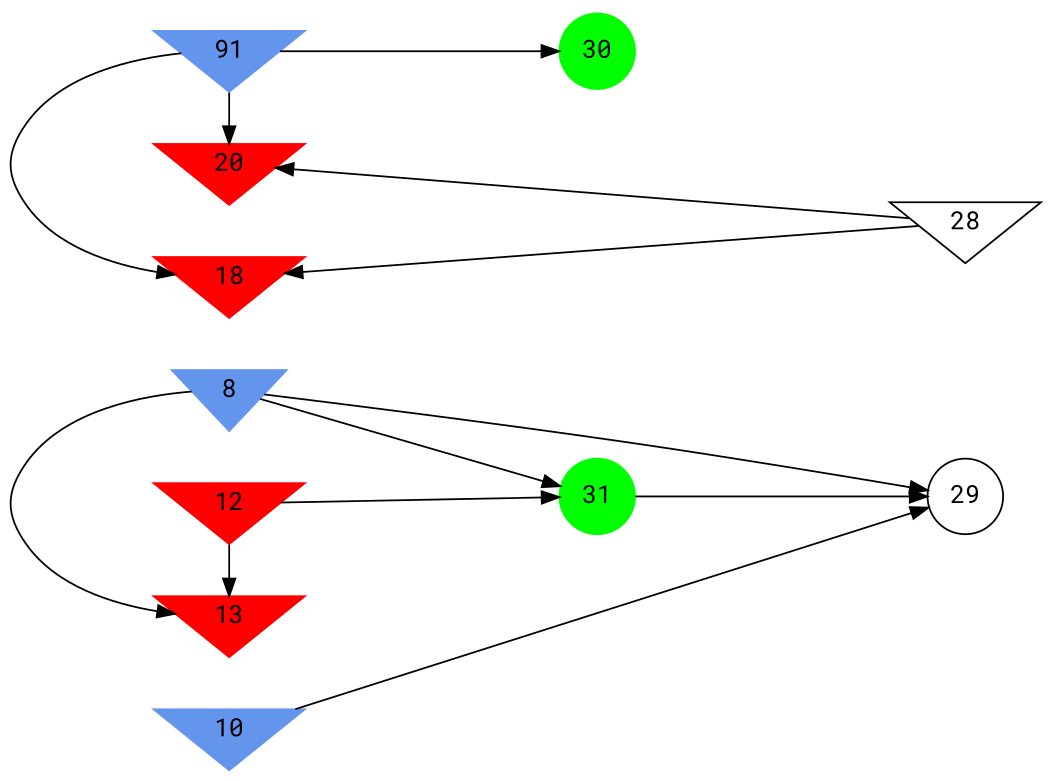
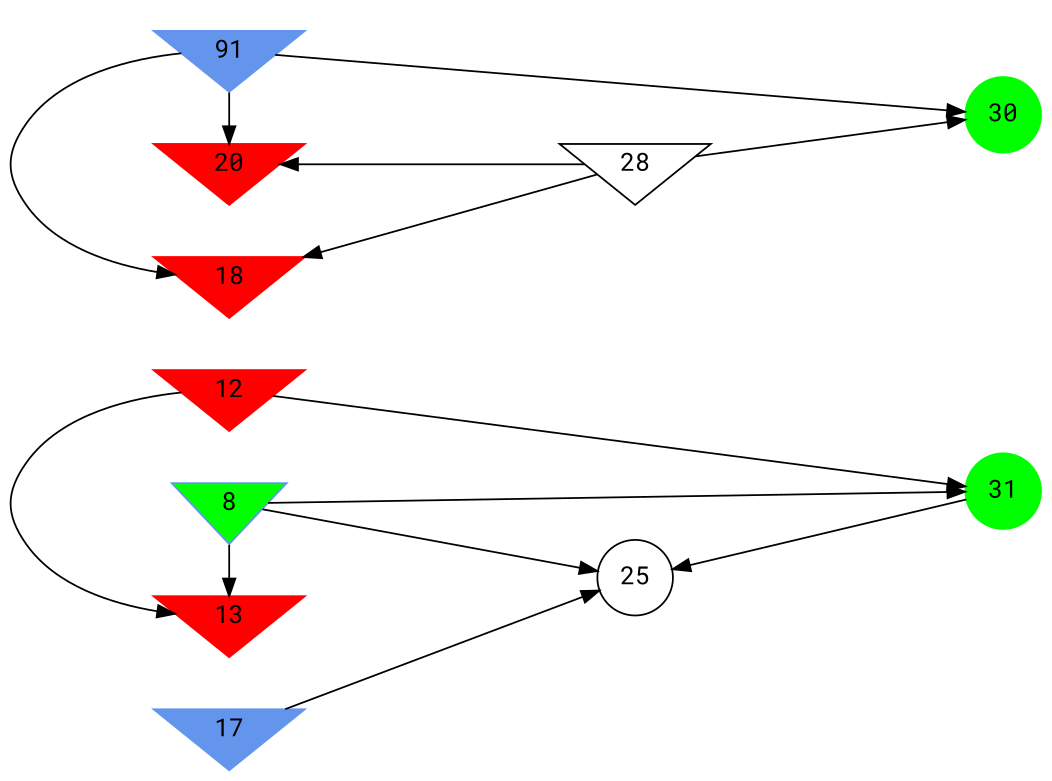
none -> (822, 139)
(229, 390) -> (229, 504)
(965, 496) -> (635, 578)
(229, 730) -> (229, 730)
